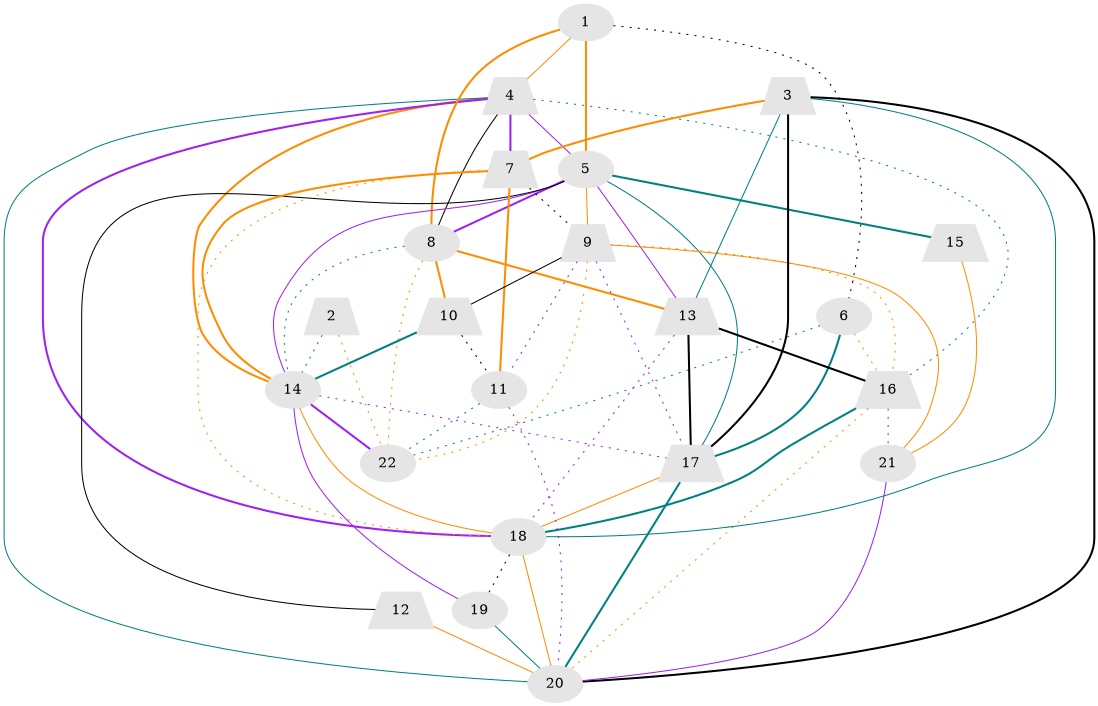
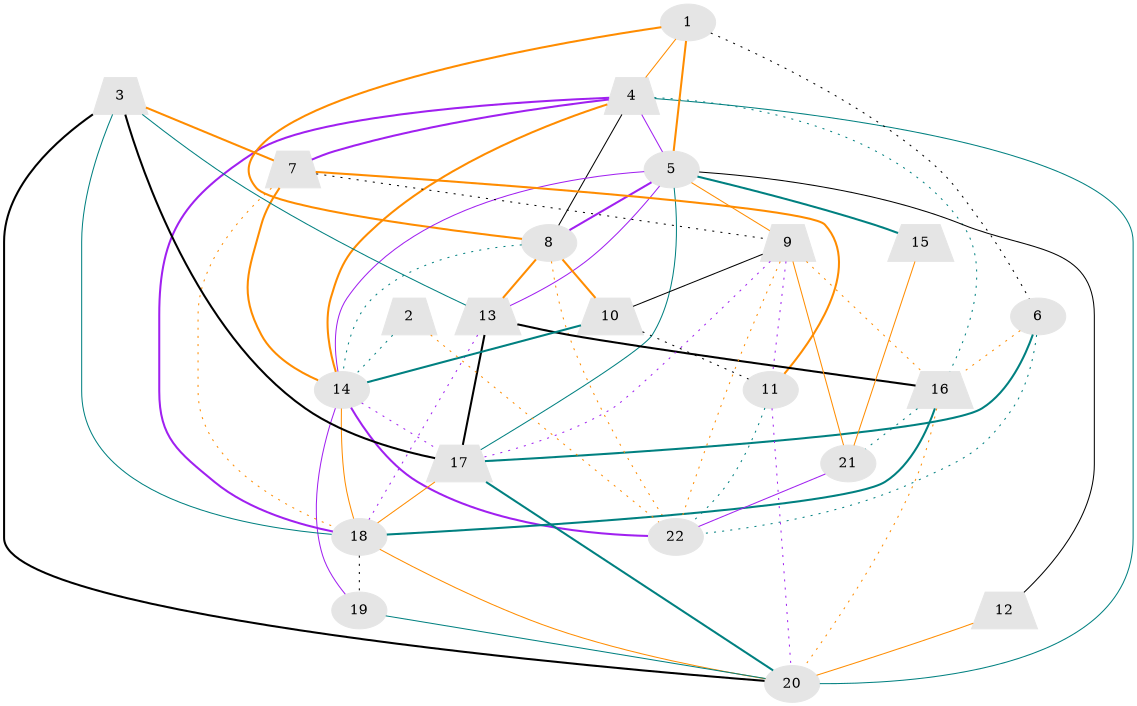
(784, 646) -> (765, 499)
